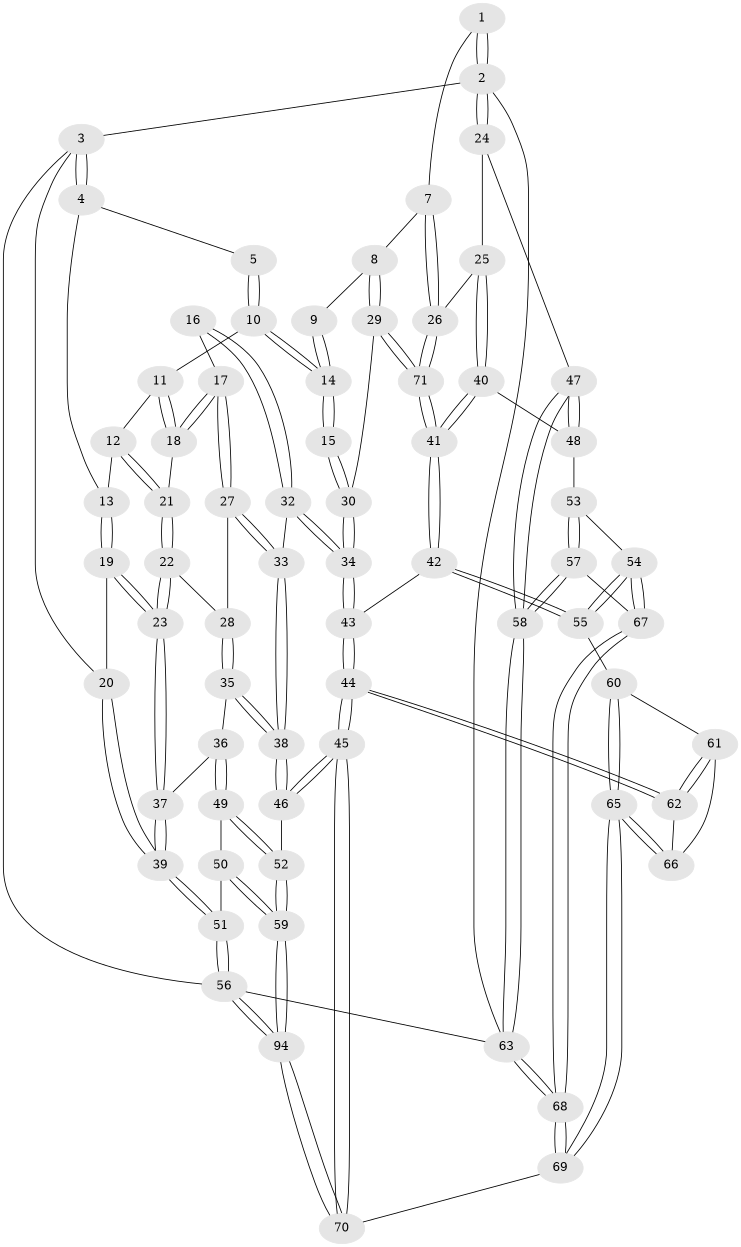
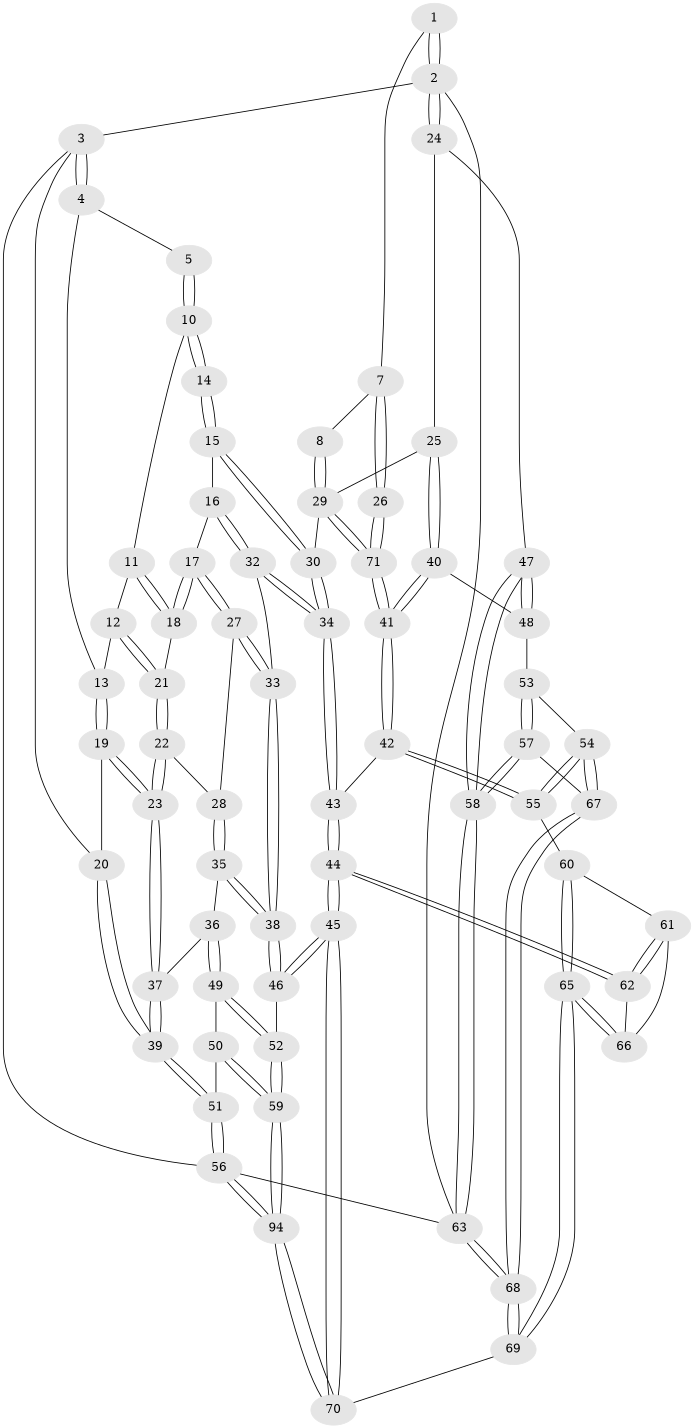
(459, 291) -> (369, 476)
(314, 321) -> none
none -> (213, 472)
